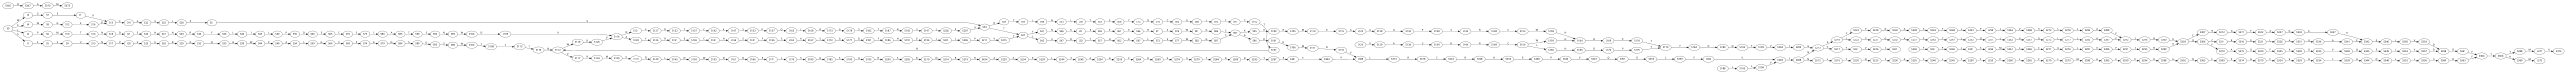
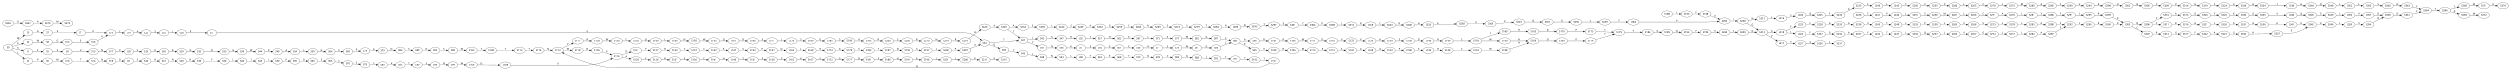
(1013, 38) -> (1013, 33)
(1350, 54) -> (1341, 41)
